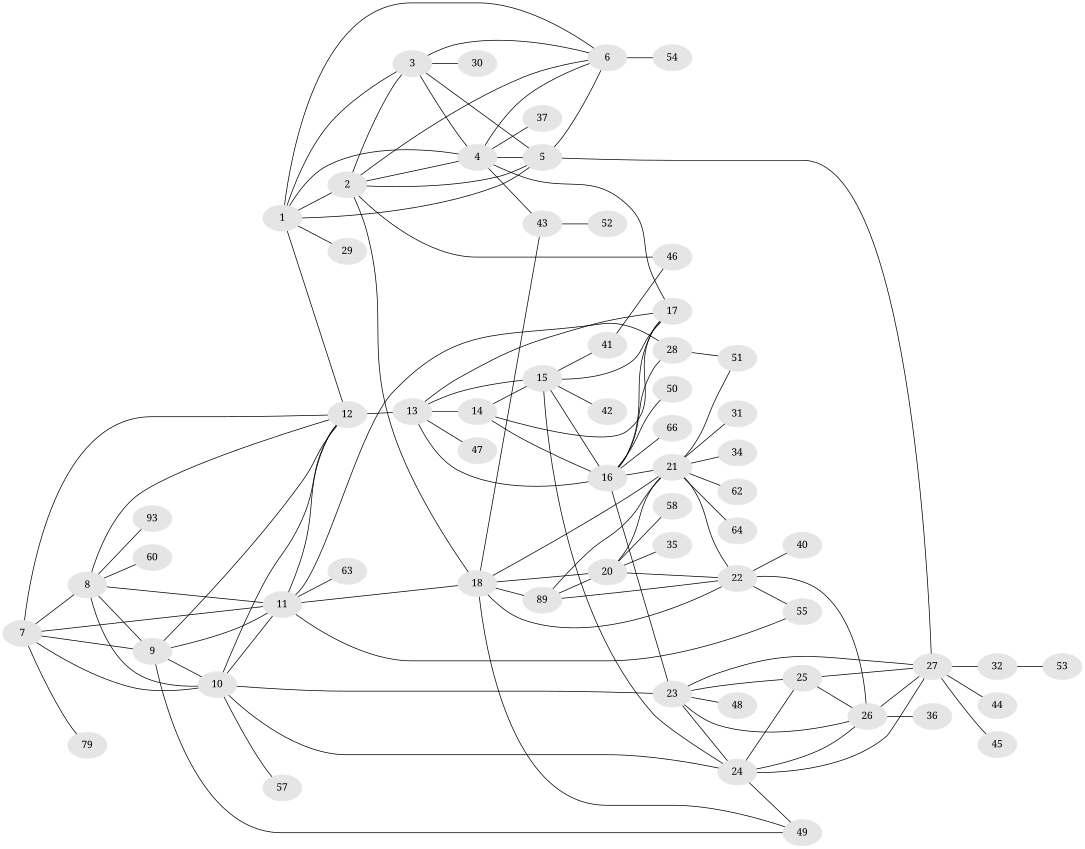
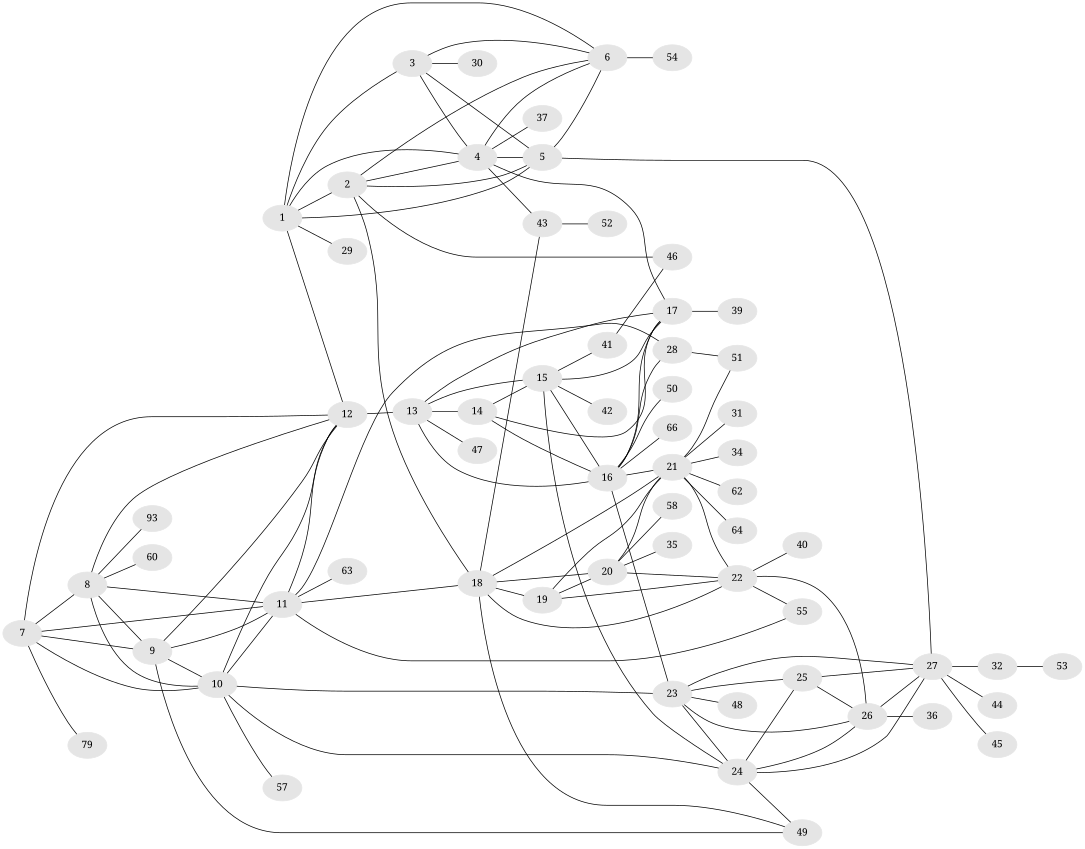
(374, 122) -> none
none -> (737, 311)
(542, 600) -> (542, 600)
